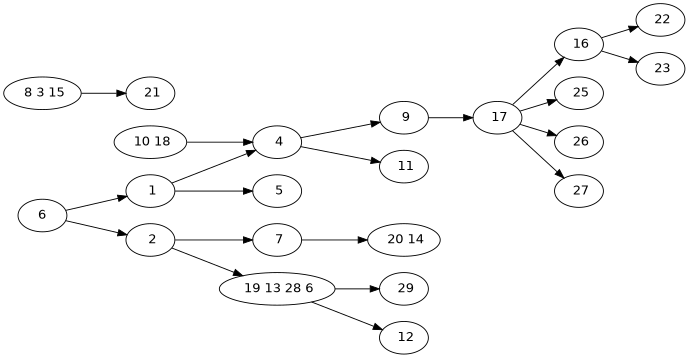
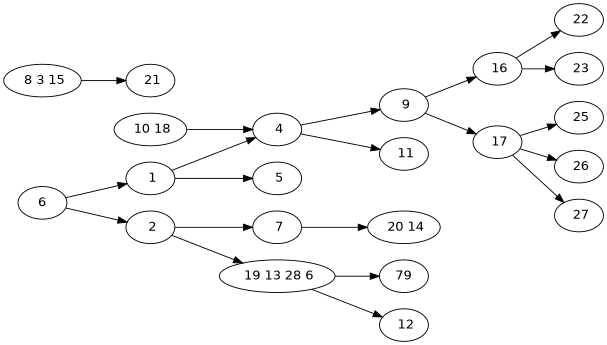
(535, 84) -> (446, 89)
(404, 289) -> (404, 276)
